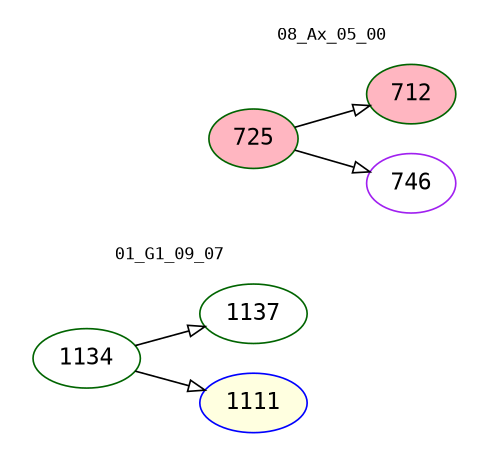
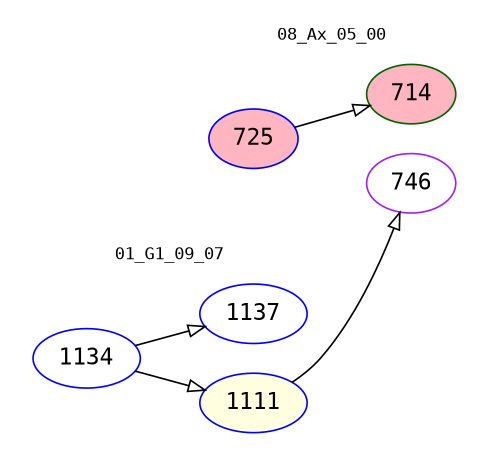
(411, 94) -> (411, 94)
(253, 139) -> (253, 139)
(324, 159) -> (353, 312)
(253, 314) -> (253, 314)
(87, 358) -> (87, 358)
